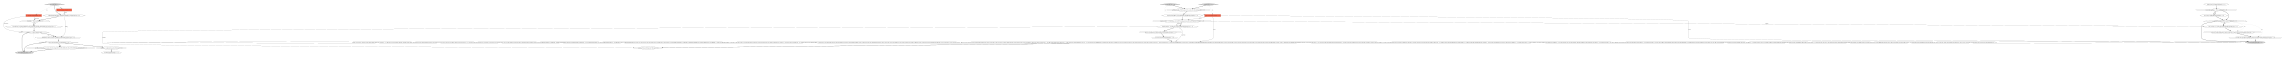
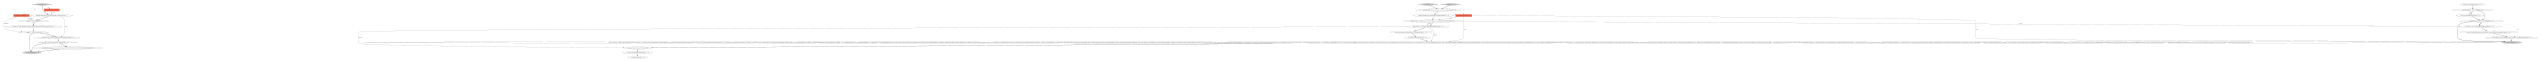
(84, 45) -> (638, 50)
